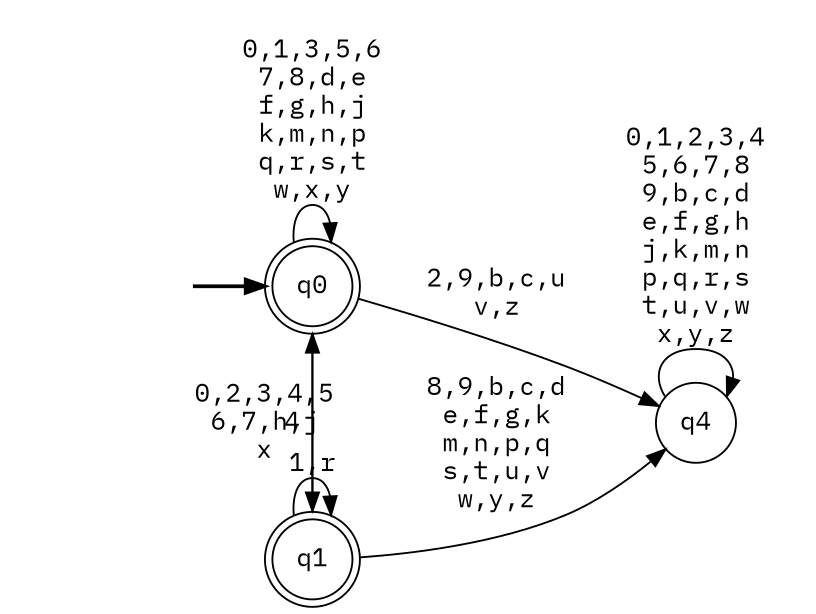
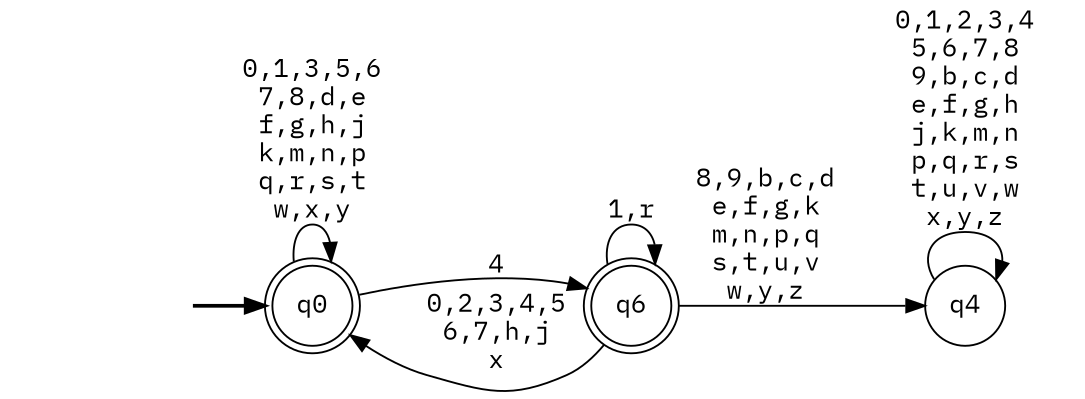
(502, 344) -> none
(312, 559) -> (631, 306)
